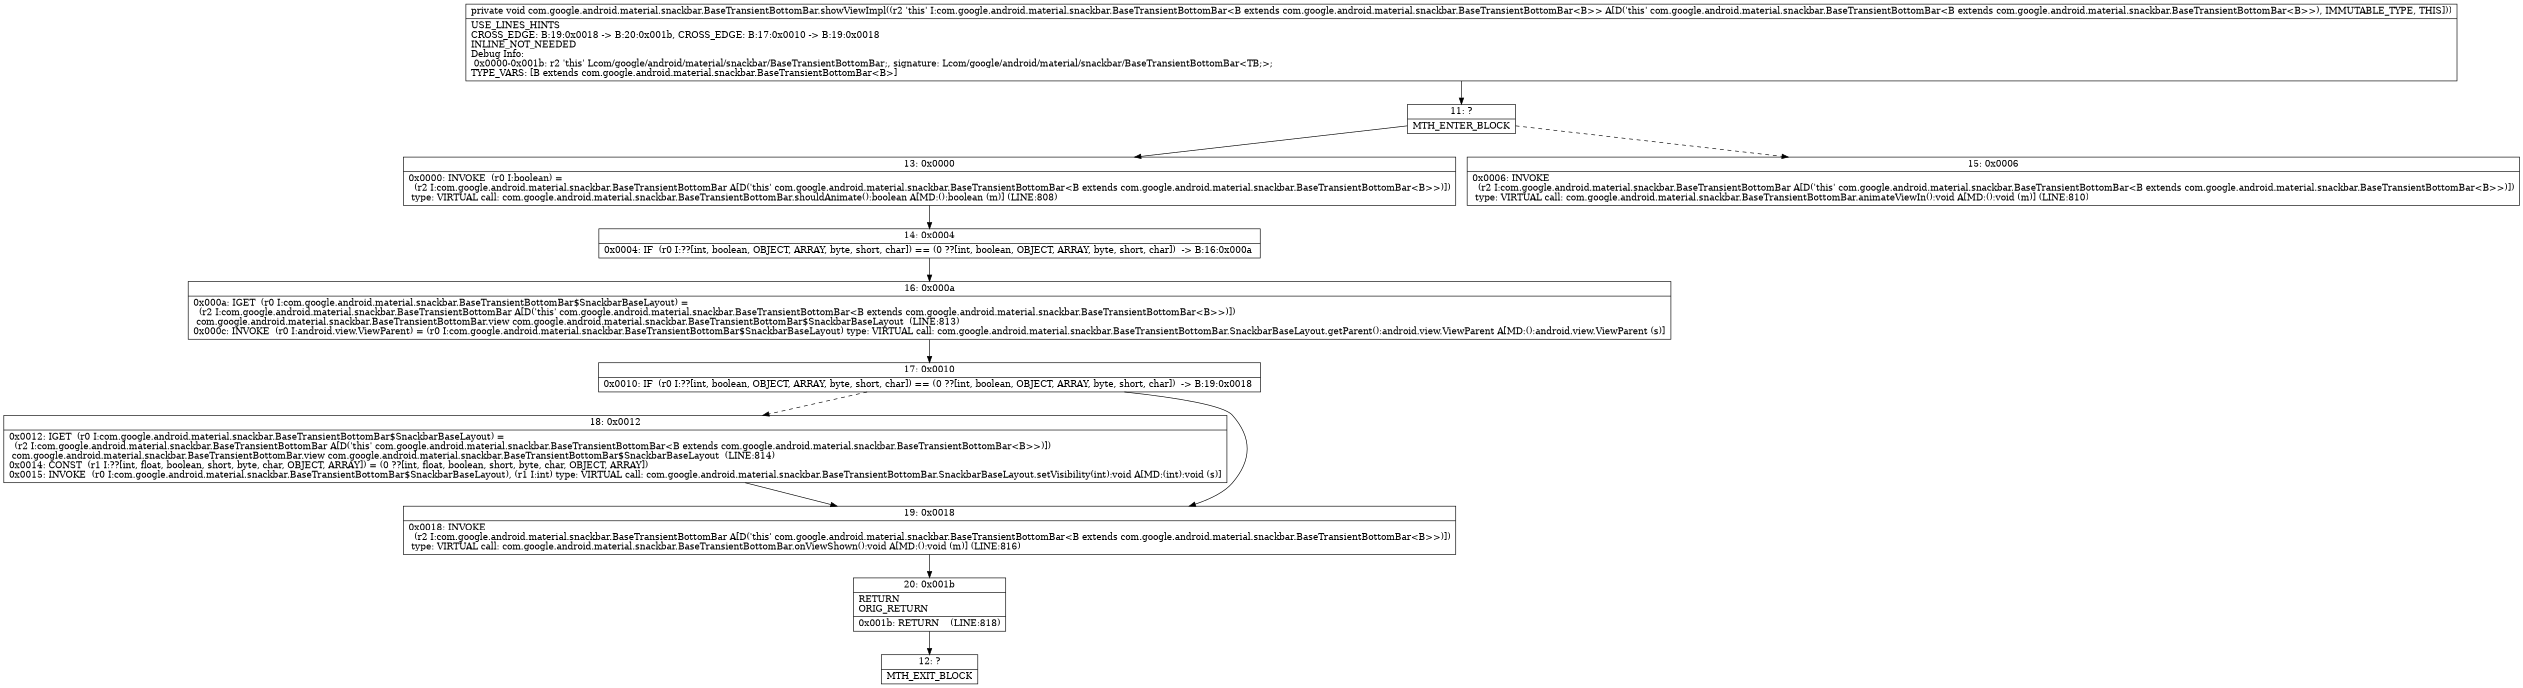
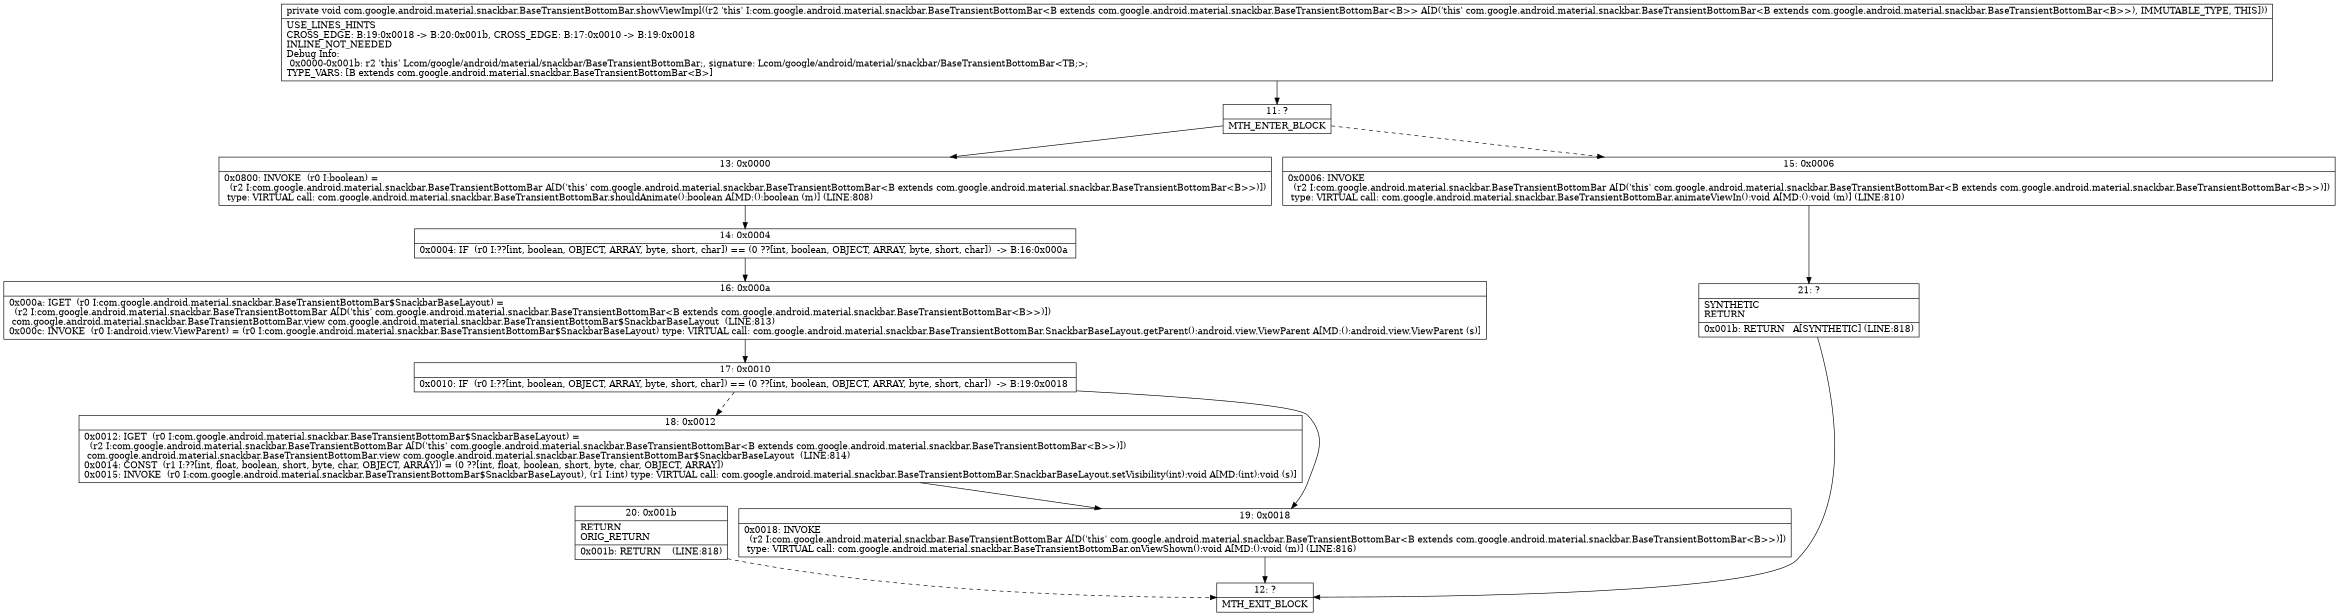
(487, 179) -> (303, 179)
none -> (1809, 310)
(930, 563) -> (1265, 567)
(930, 640) -> (968, 589)
